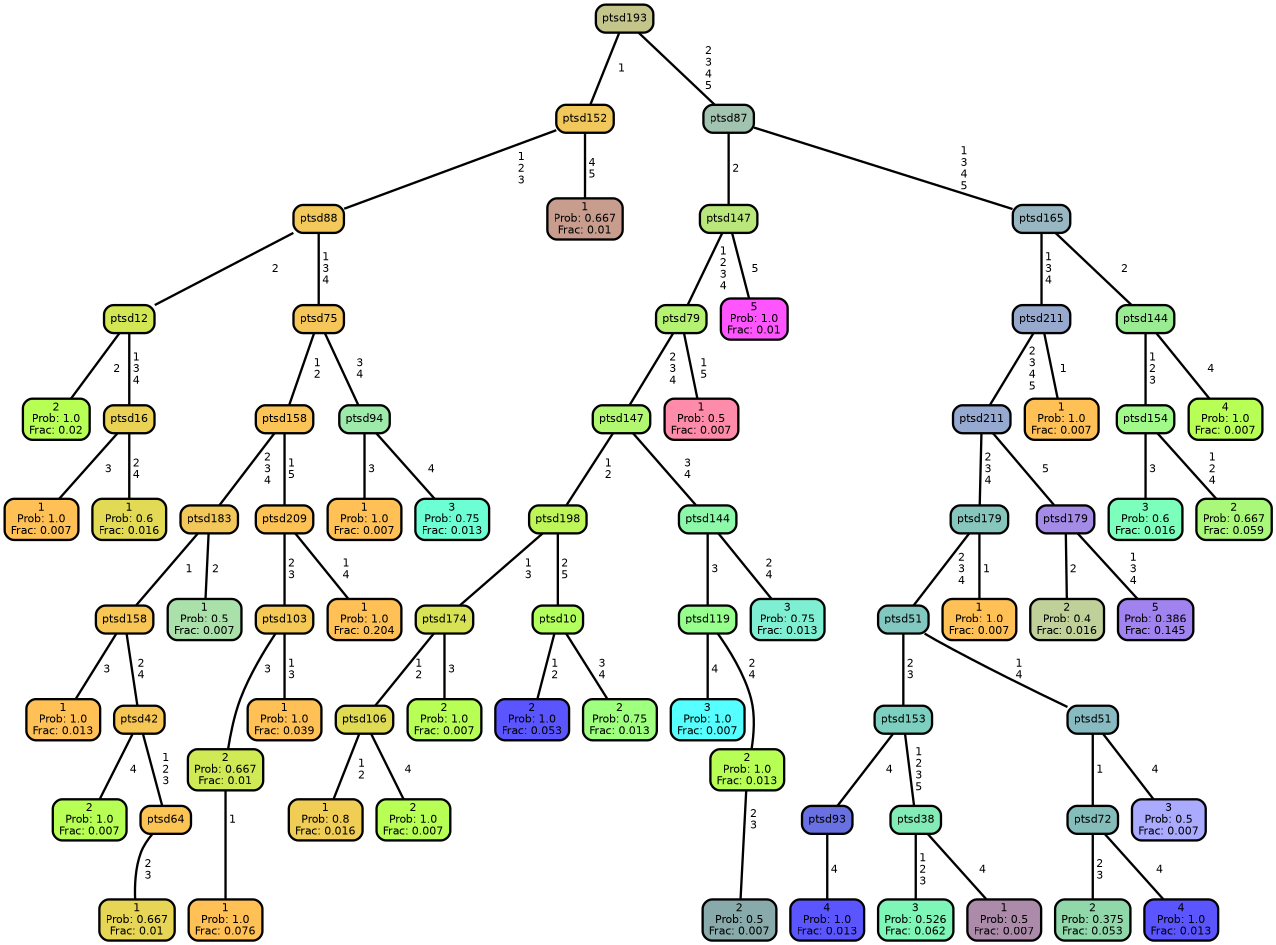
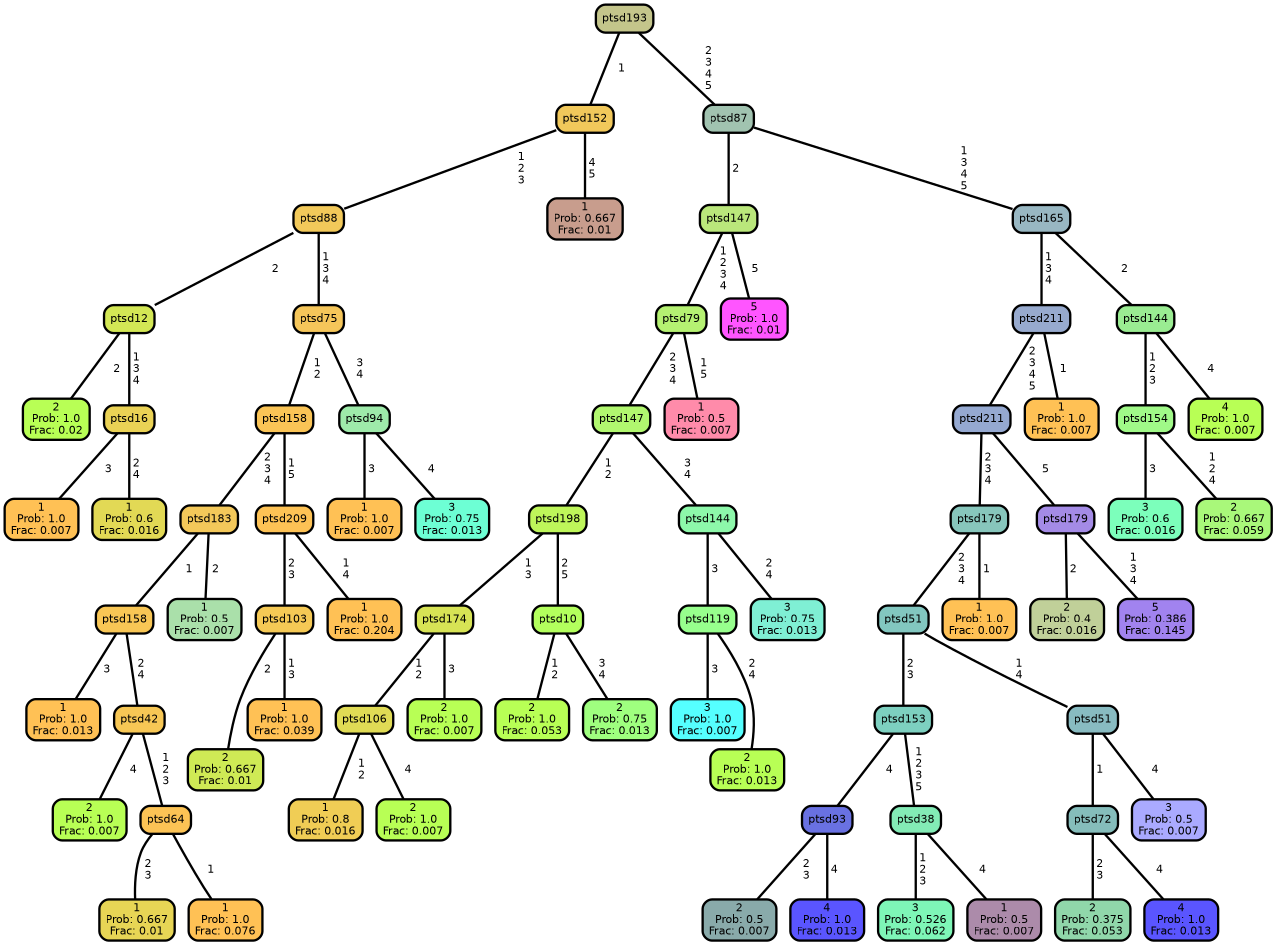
(266, 670) -> (266, 670)
(713, 670) -> (713, 670)
(532, 720) -> (532, 720)
(226, 845) -> (192, 867)
(743, 845) -> (786, 867)
